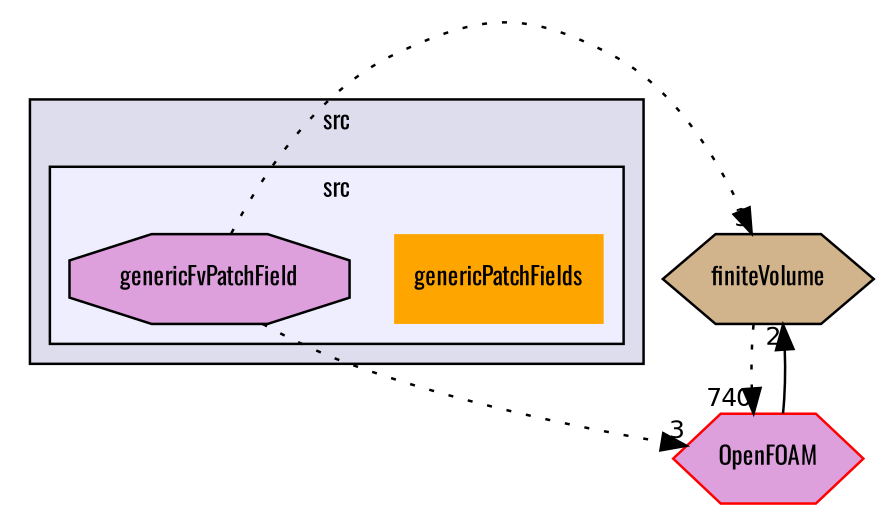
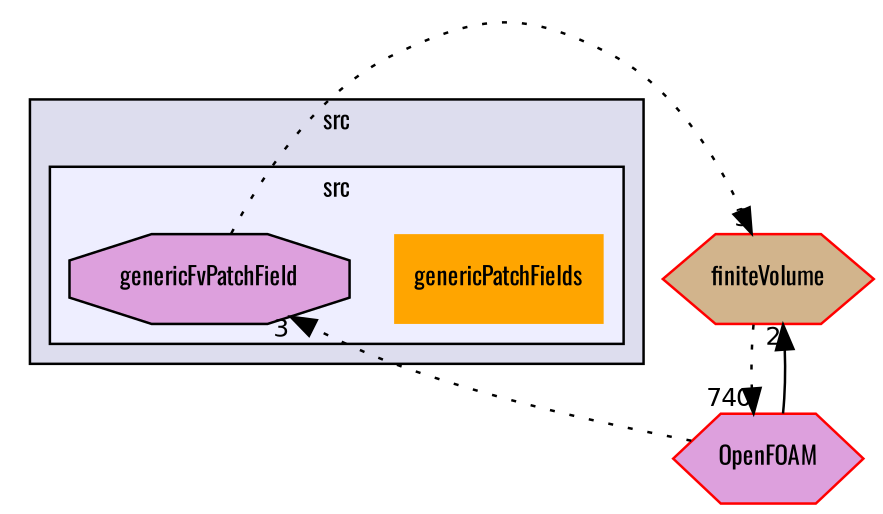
(768, 279) -> (768, 279)
(457, 397) -> (498, 397)
